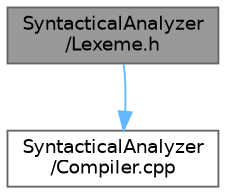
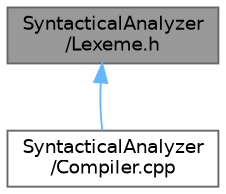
(125, 88) -> (100, 106)
